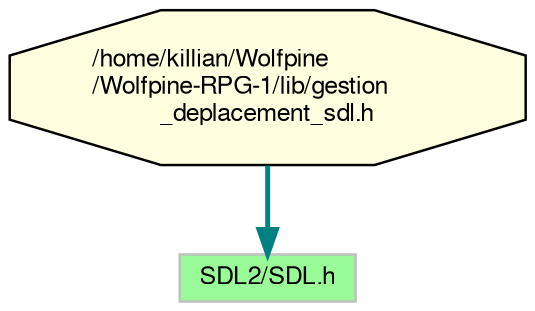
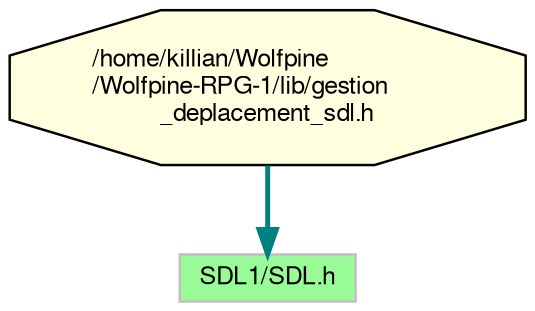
(268, 278) -> (268, 278)
